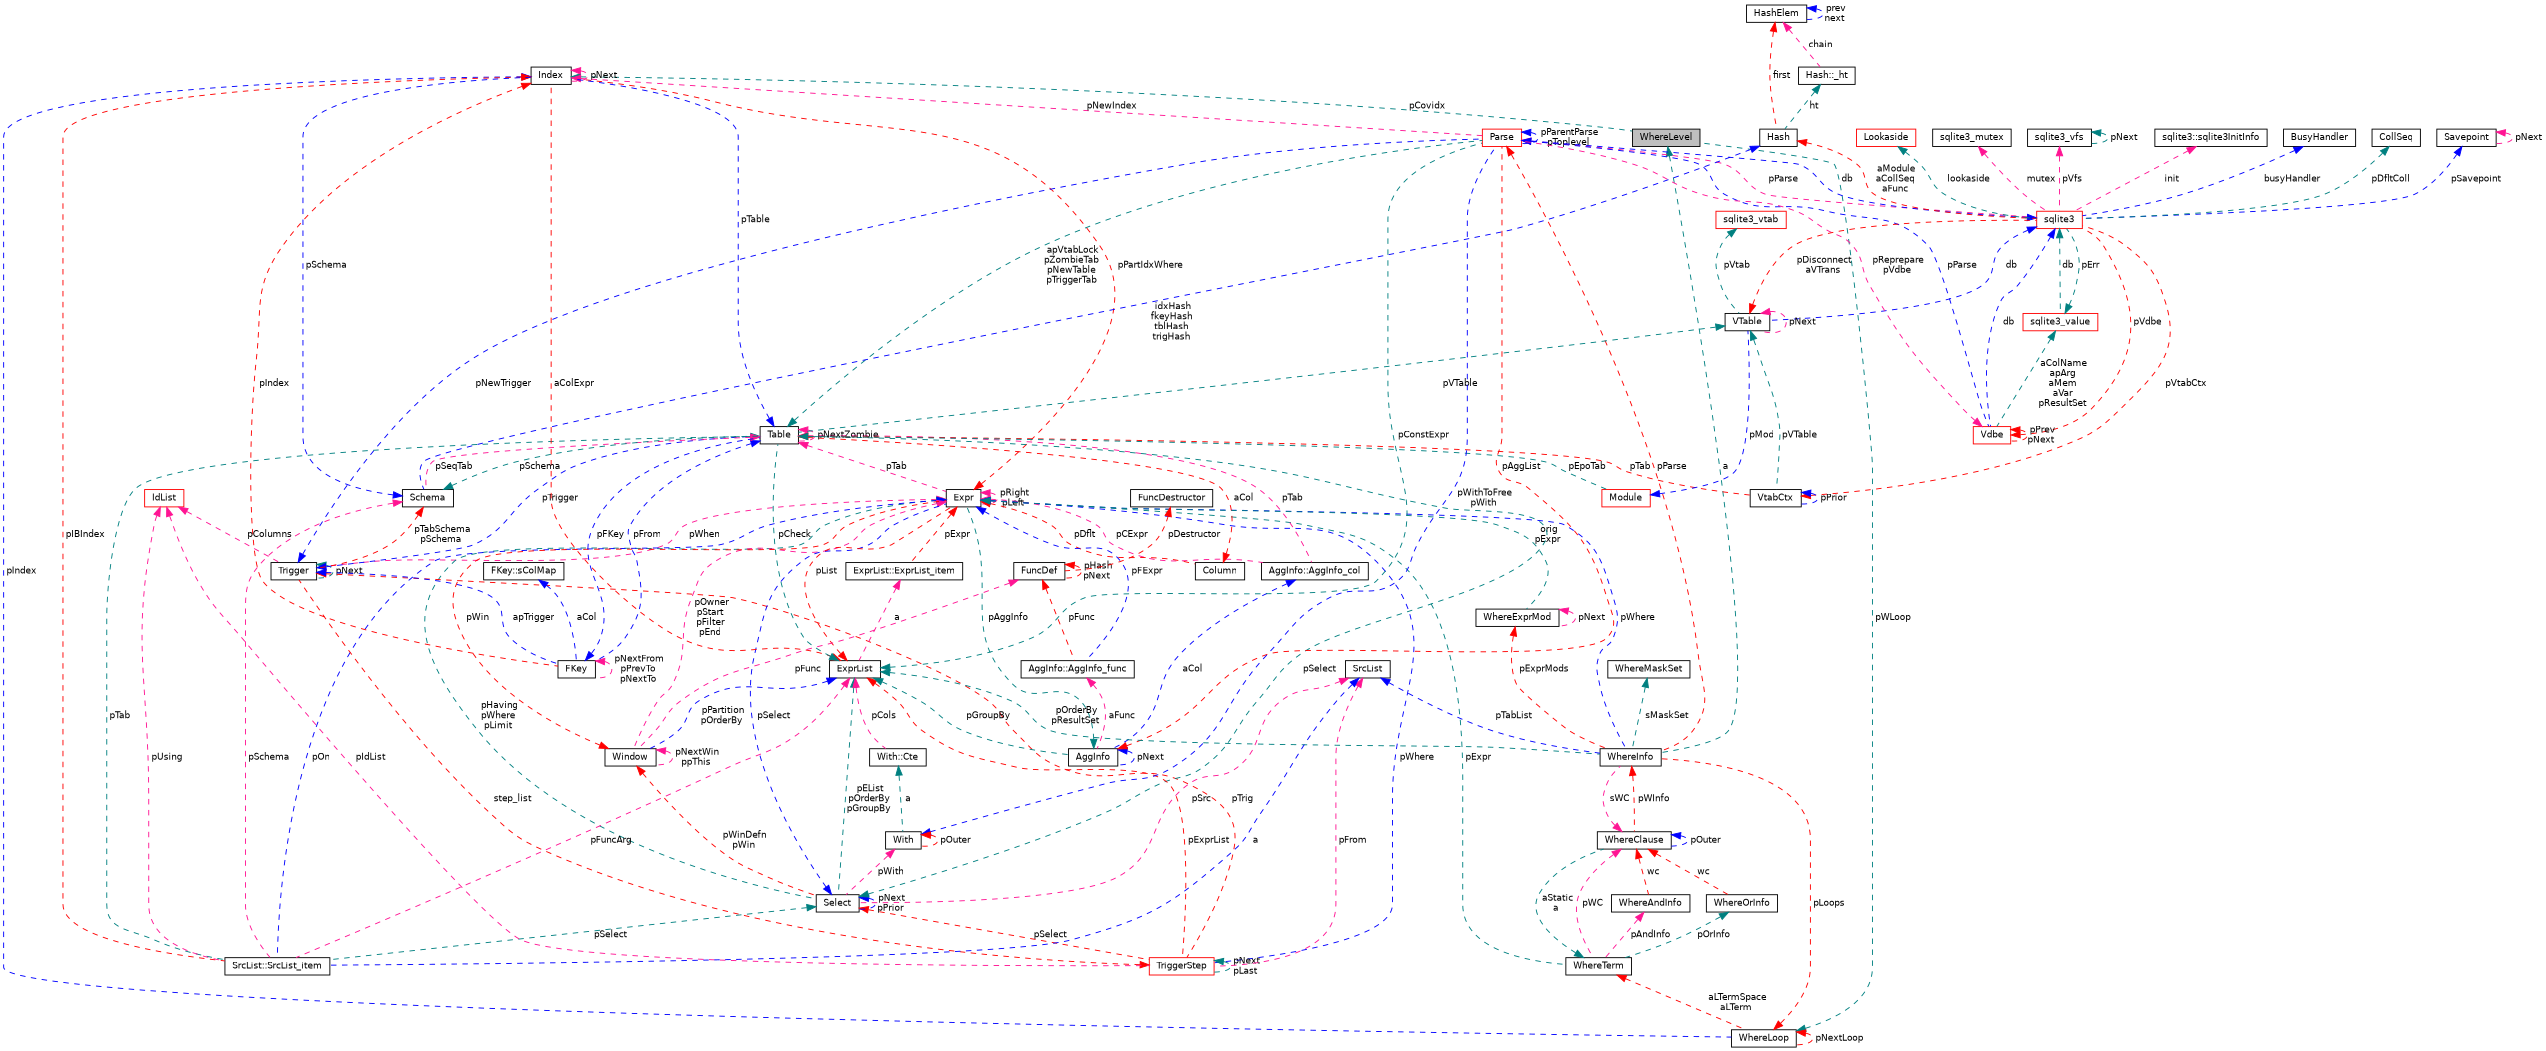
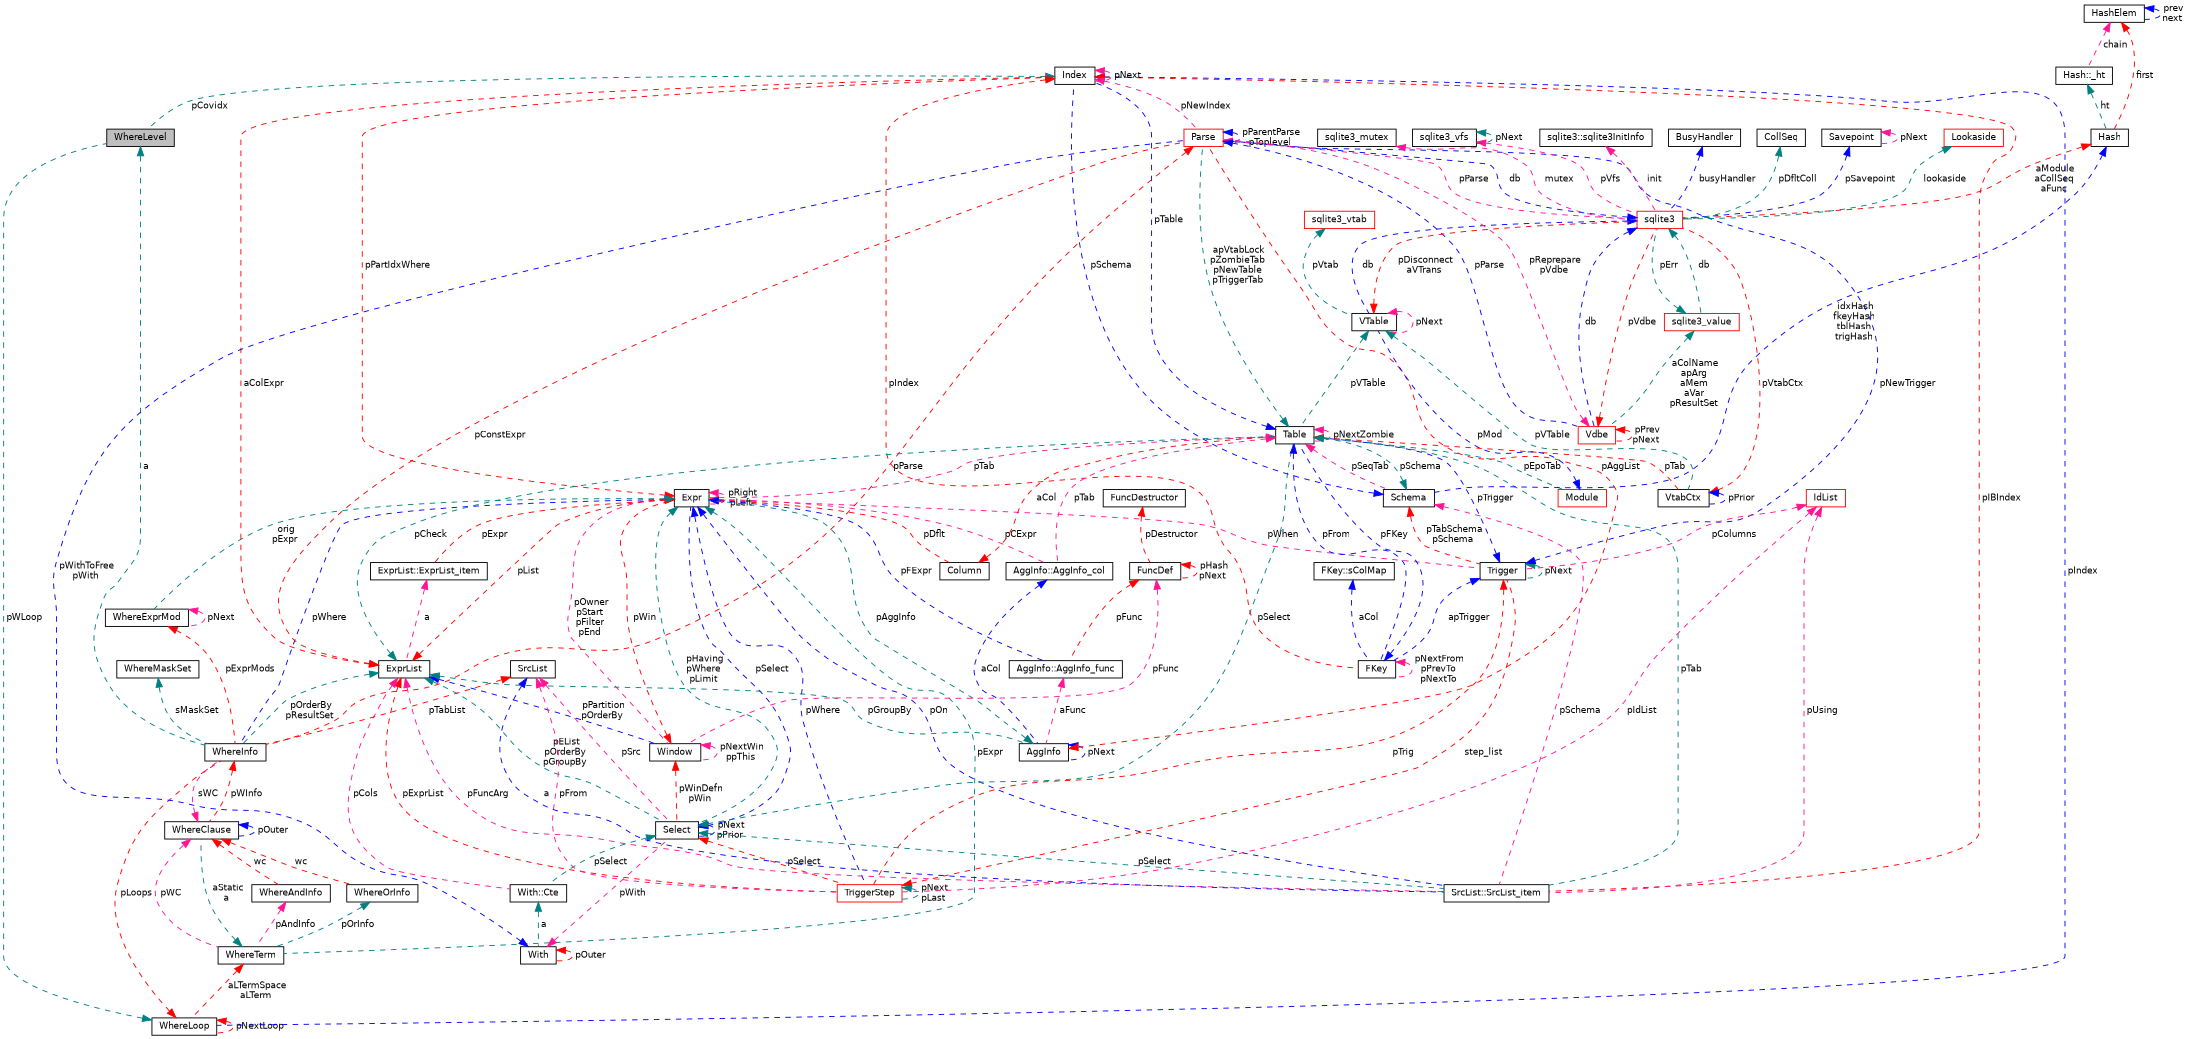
(1374, 582) -> (641, 343)
(1490, 730) -> (384, 714)
none -> (594, 855)
